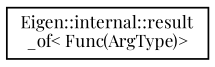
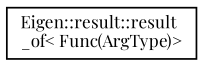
(108, 33) -> (102, 33)
